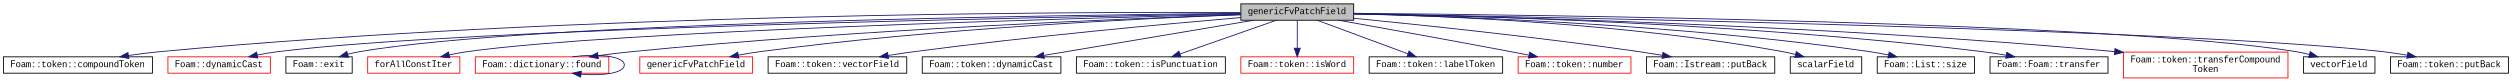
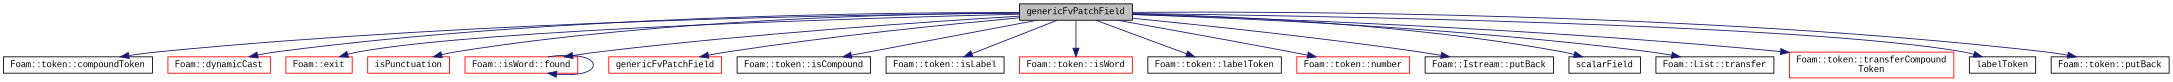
(319, 65) -> (319, 65)
(414, 65) -> (409, 65)
(542, 65) -> (521, 65)
(837, 65) -> (804, 65)
(992, 65) -> (945, 65)
(1151, 65) -> none
(1926, 65) -> none
(2049, 65) -> (1715, 65)
(2339, 65) -> (2003, 65)
